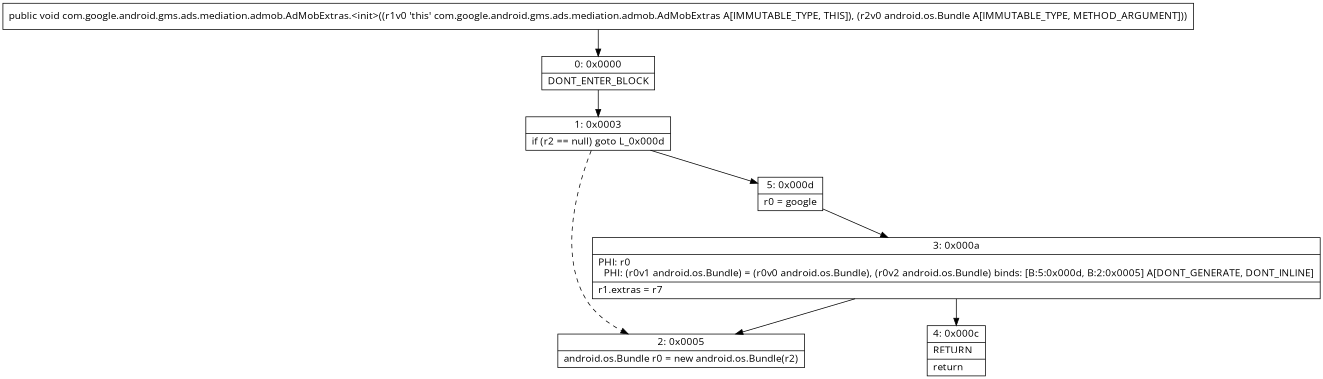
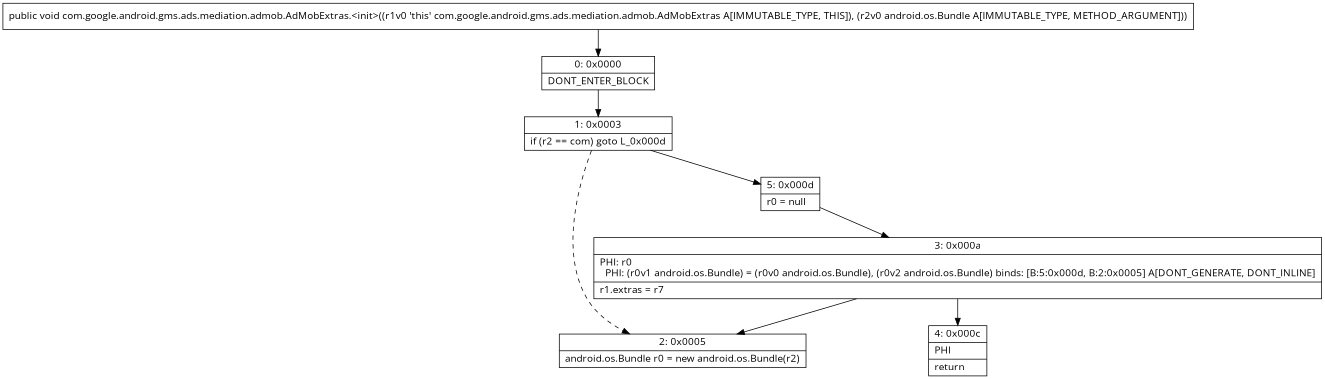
(598, 142) -> (598, 142)
(790, 202) -> (787, 202)
(953, 350) -> (943, 350)
